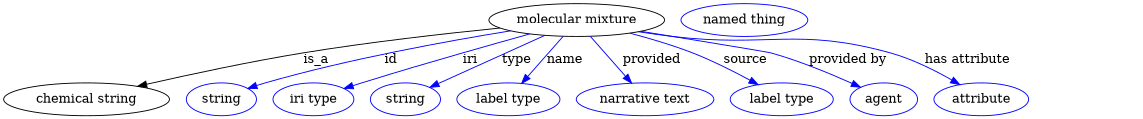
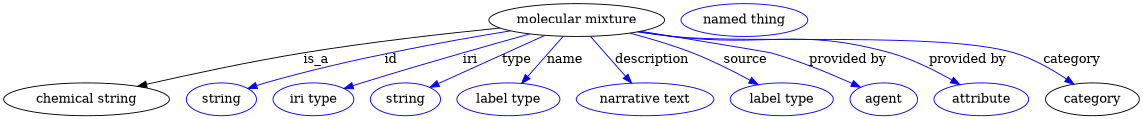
(652, 60) -> (652, 60)
(968, 60) -> (968, 60)
none -> (1092, 99)
